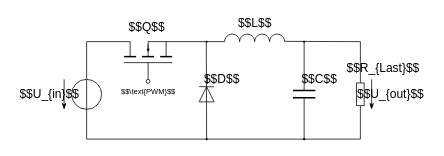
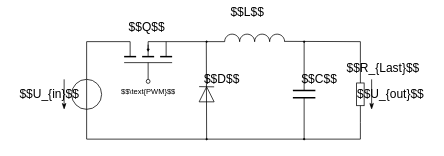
(255, 23) -> (247, 12)
